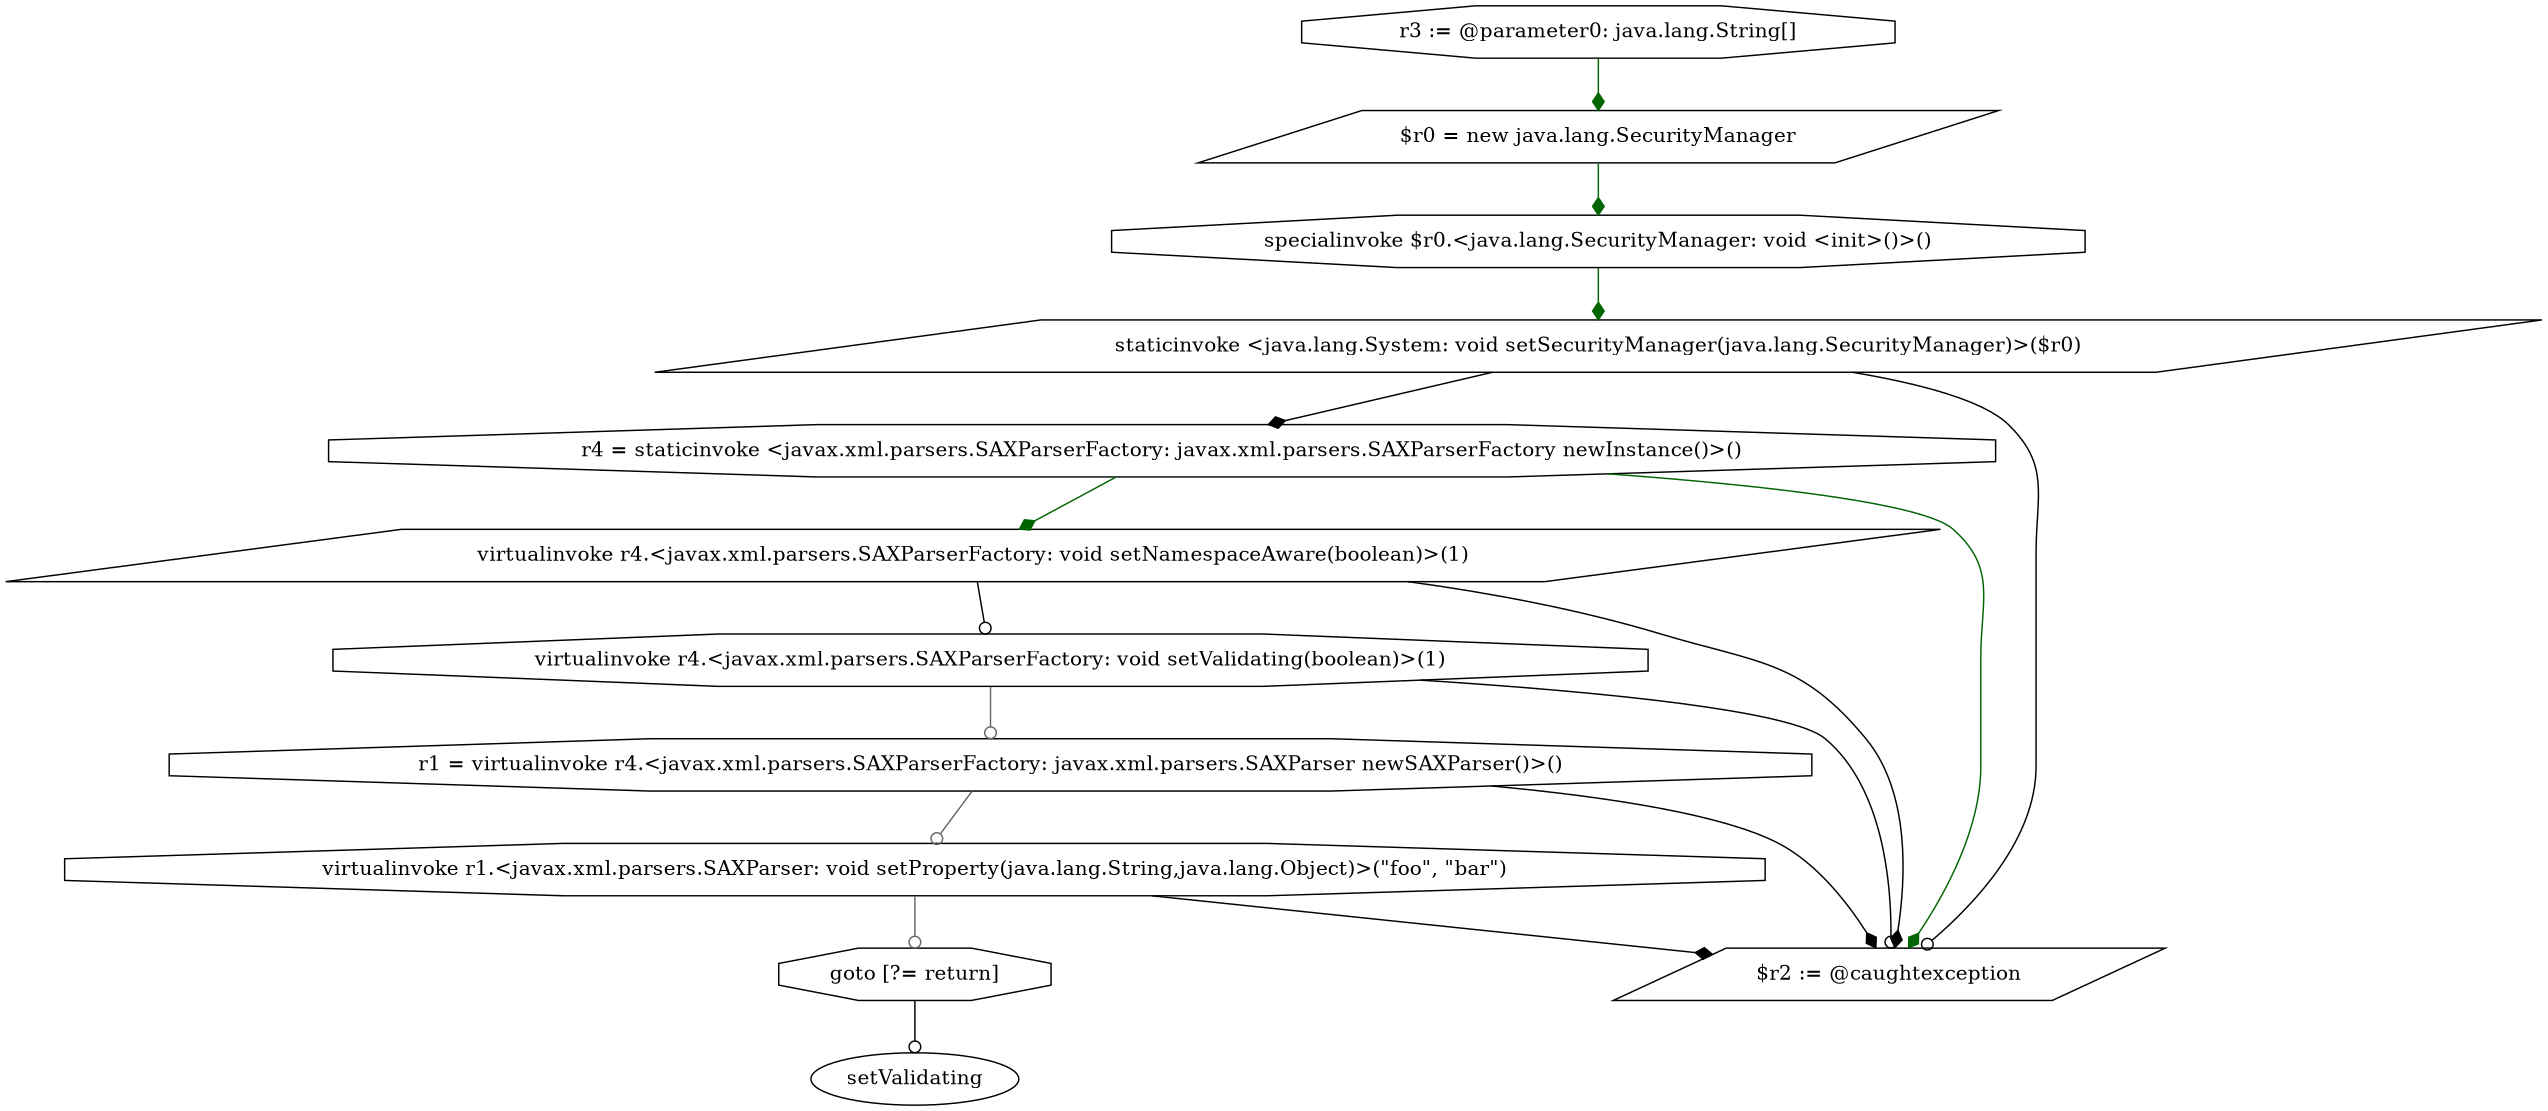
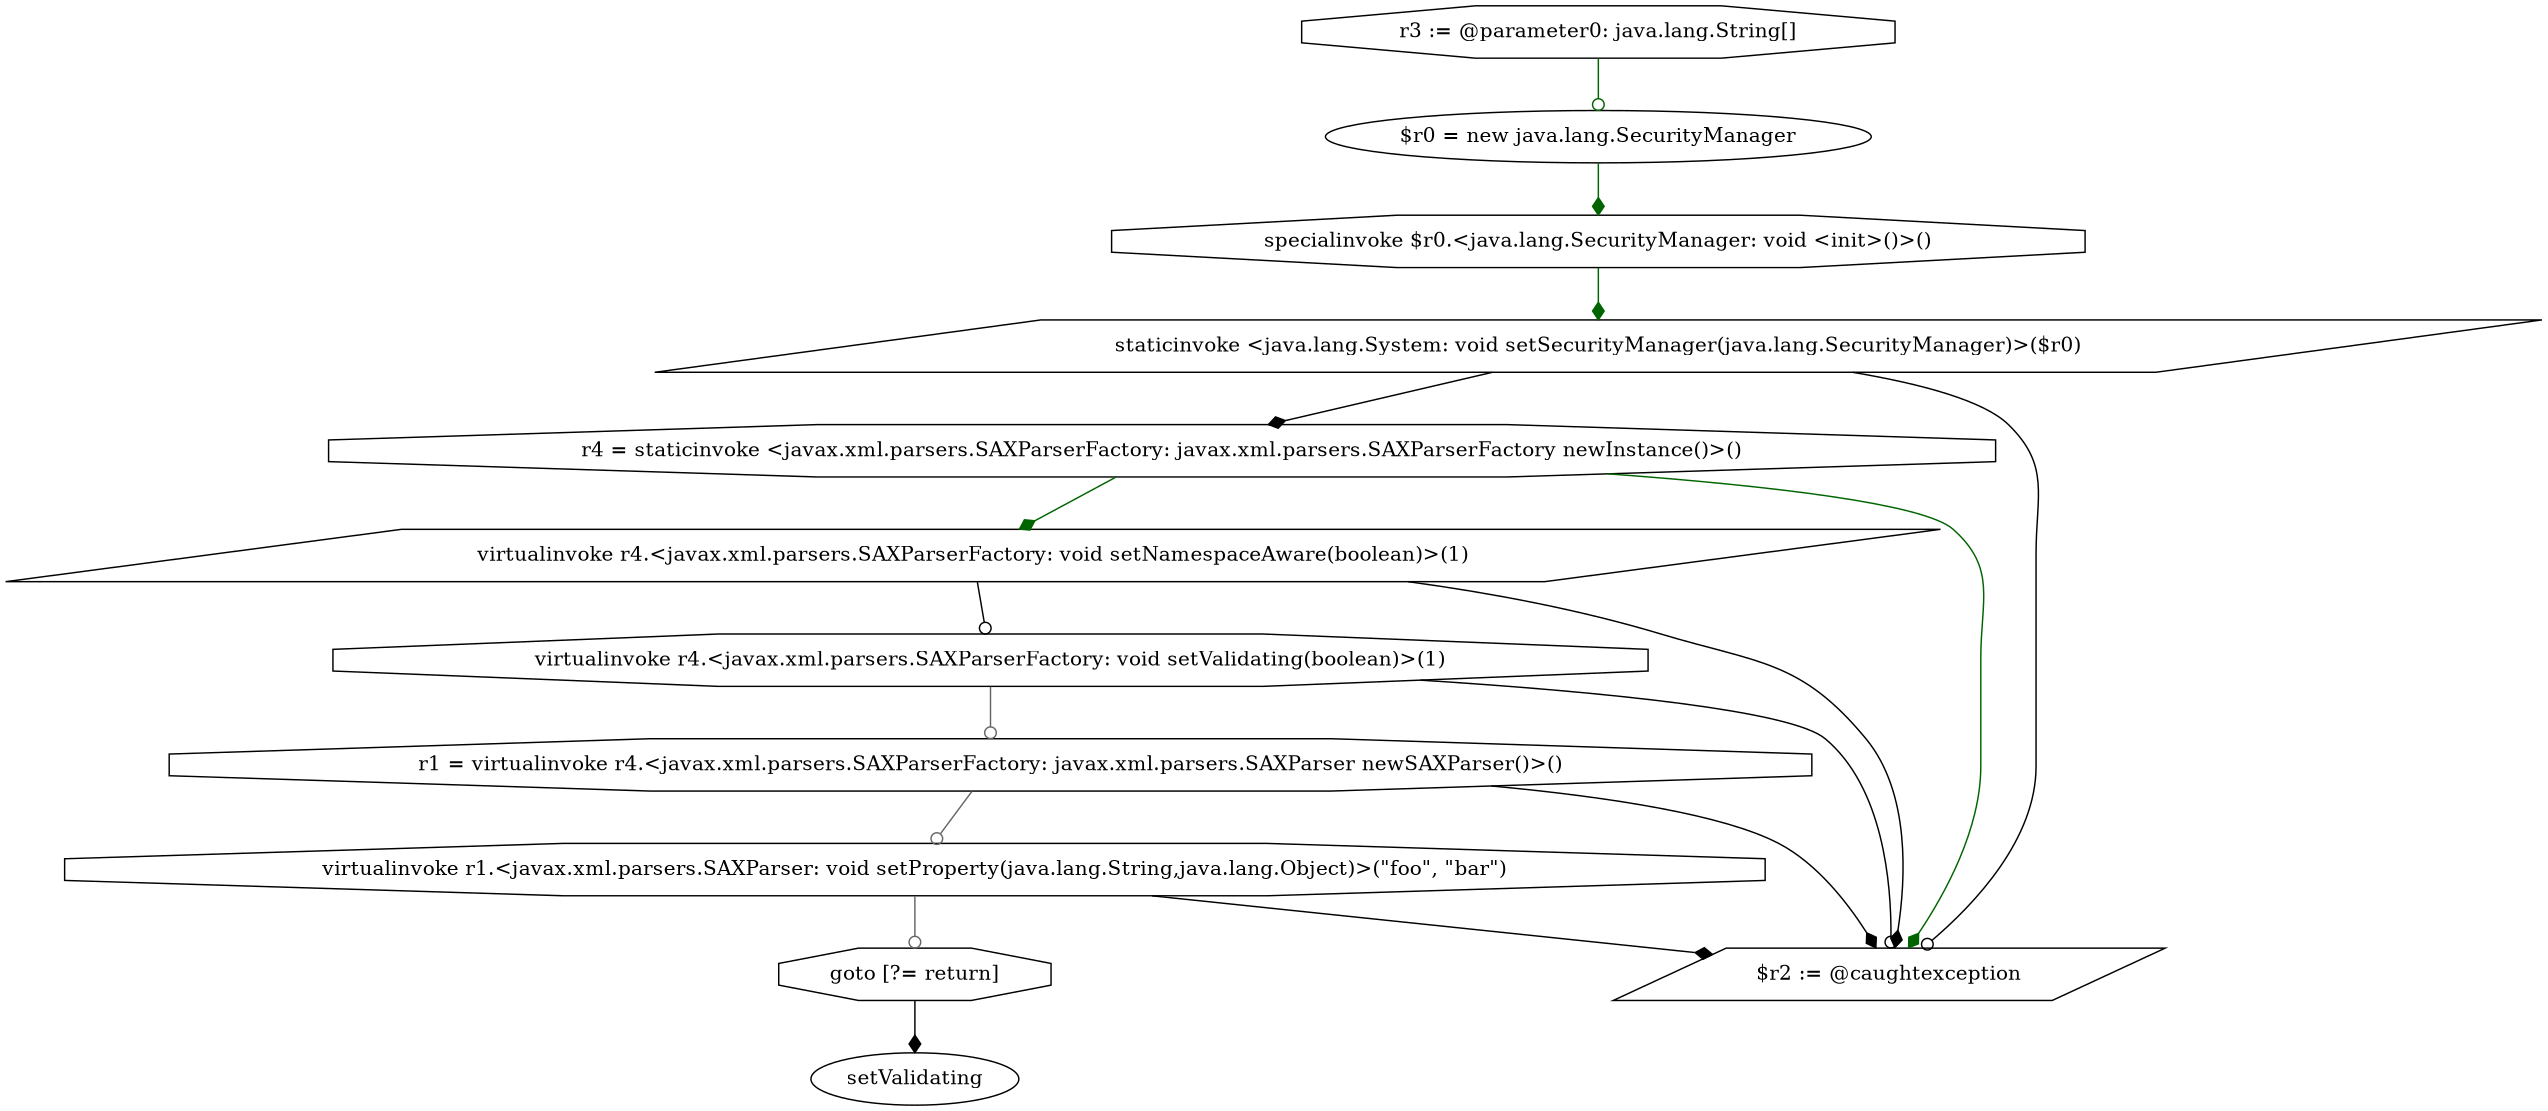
(1598, 76) -> (1598, 79)
(1598, 137) -> (1598, 137)
(915, 1021) -> (915, 1018)
